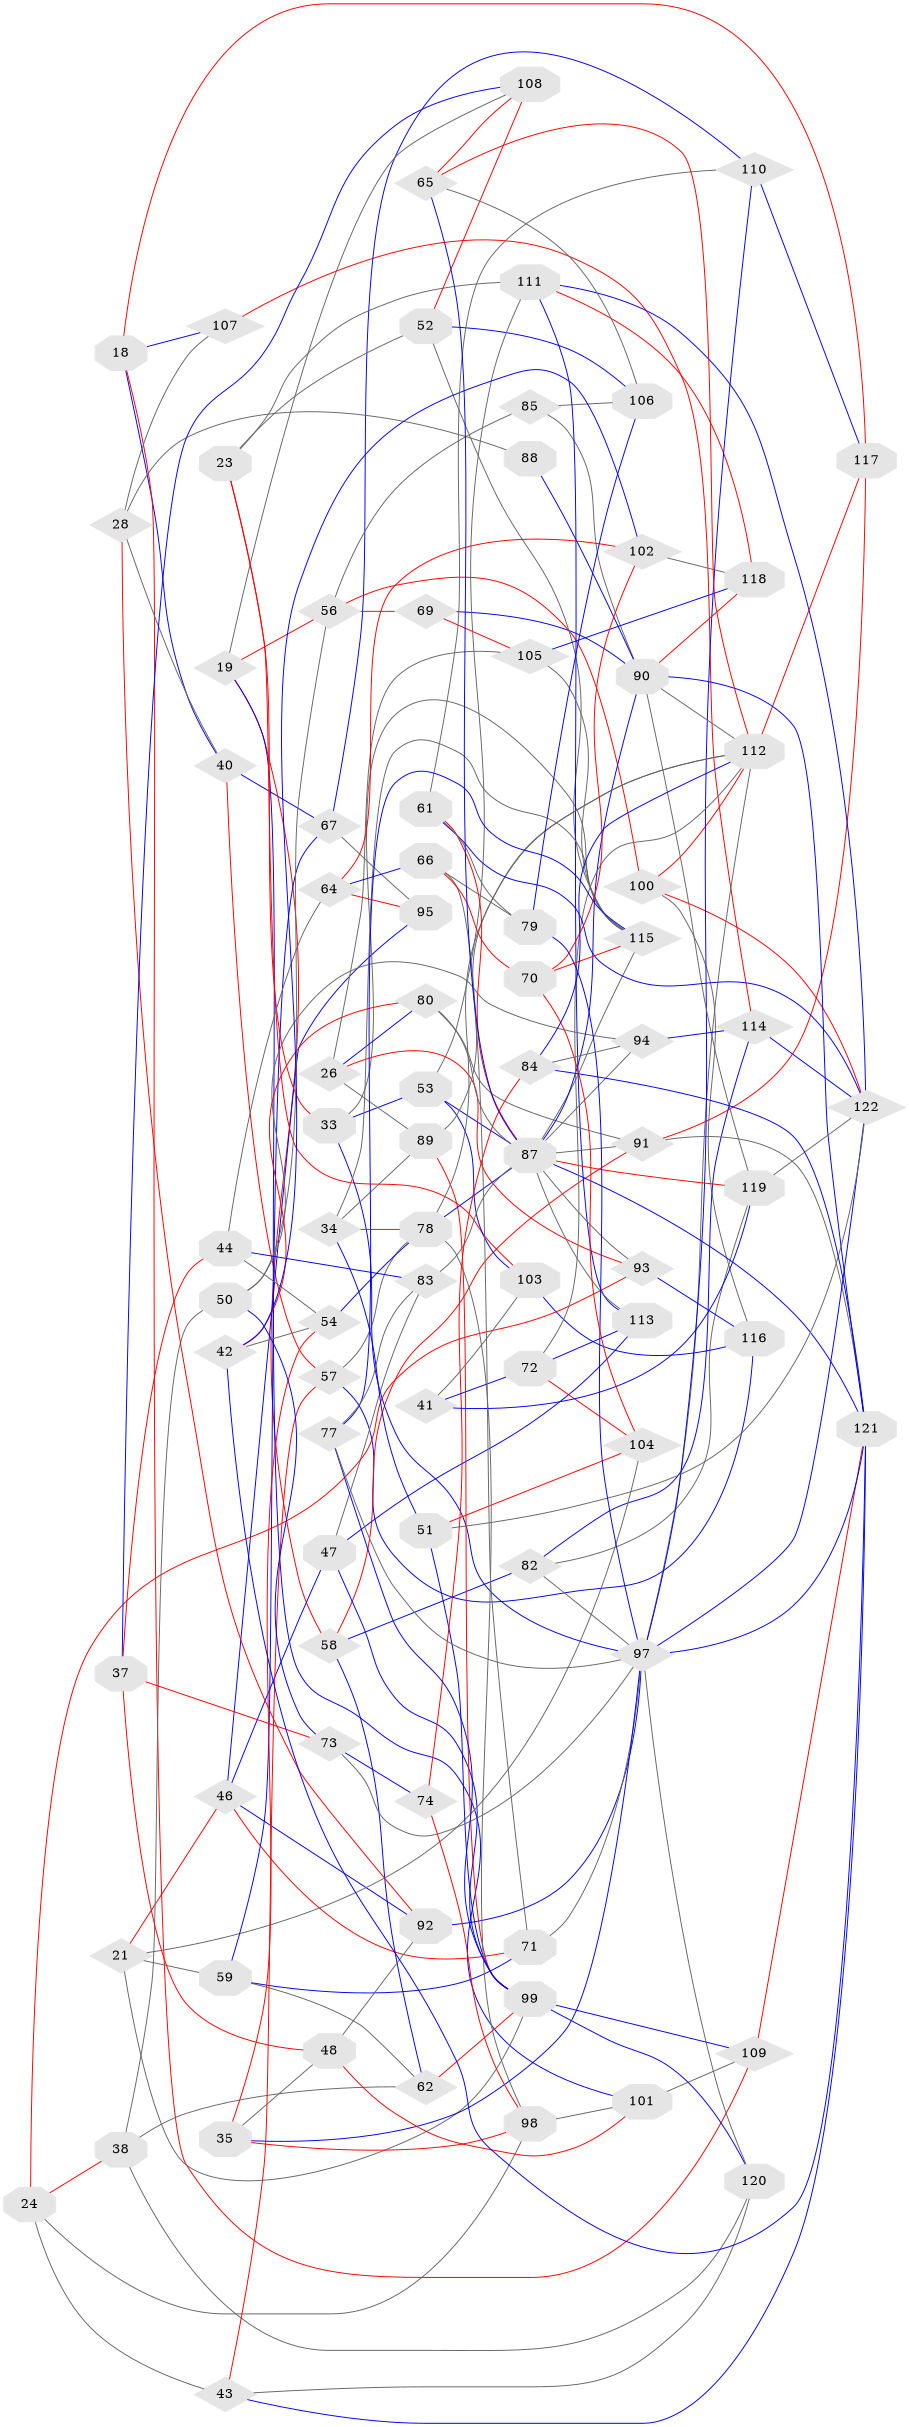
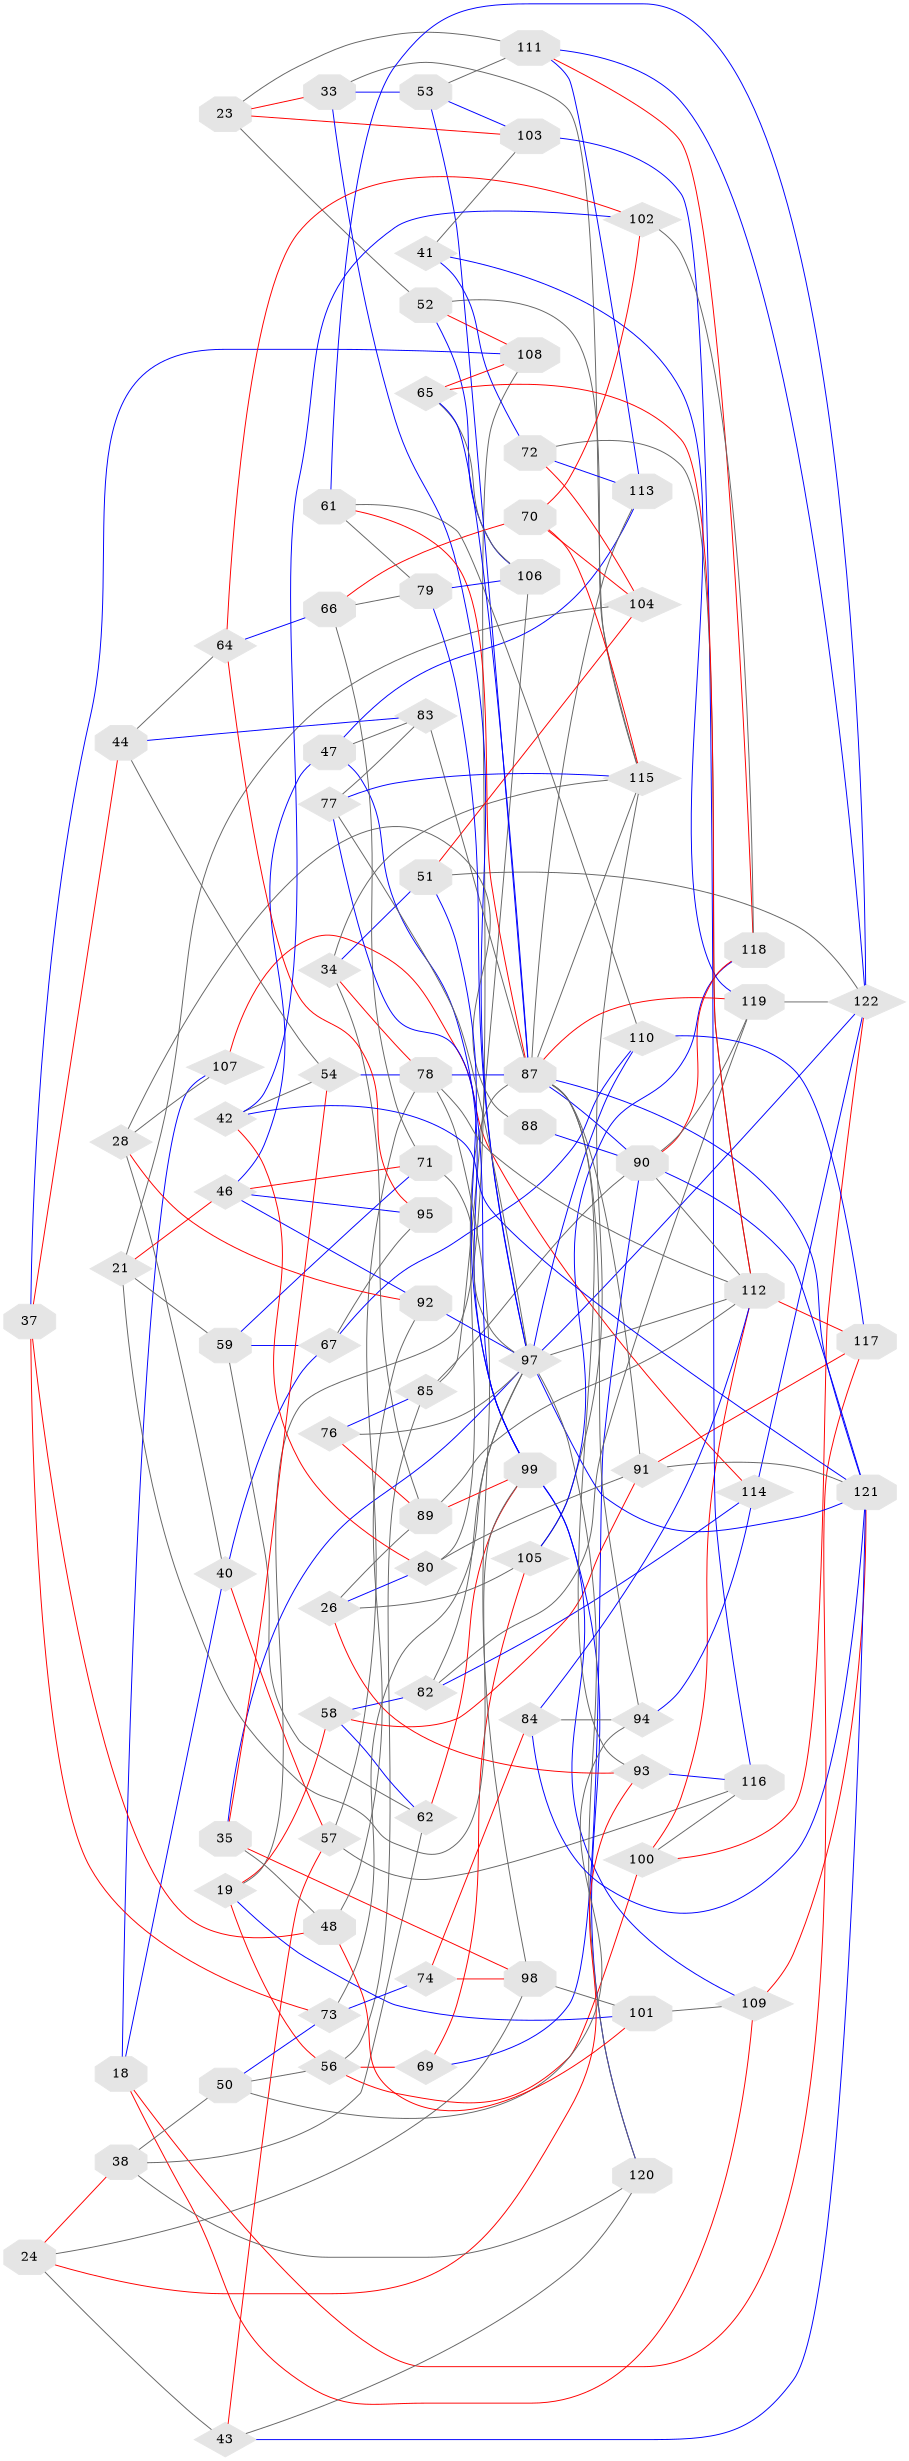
none -> (330, 1434)
(552, 1595) -> (536, 1855)
